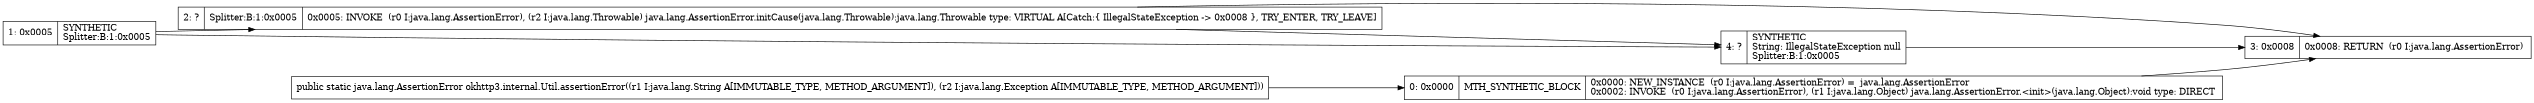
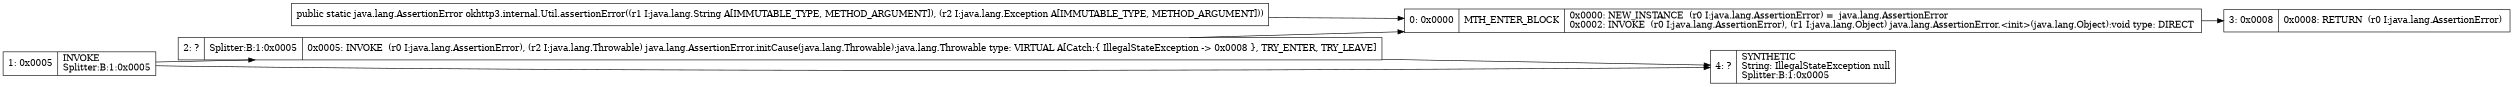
(1726, 5) -> (1294, 35)
(90, 28) -> (81, 59)
(2072, 47) -> none
(1522, 87) -> (1512, 20)
